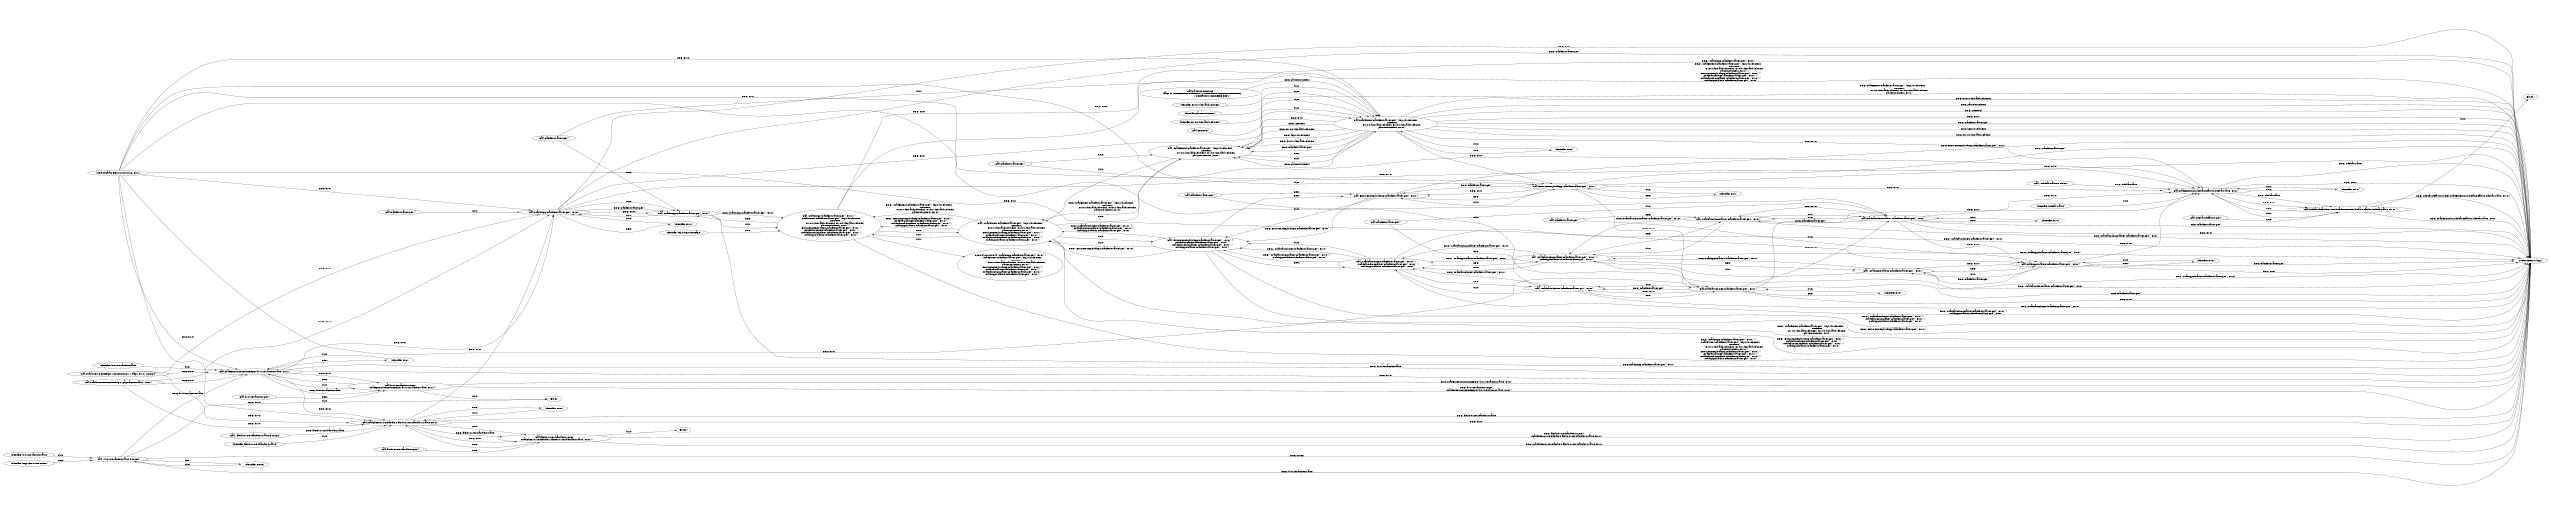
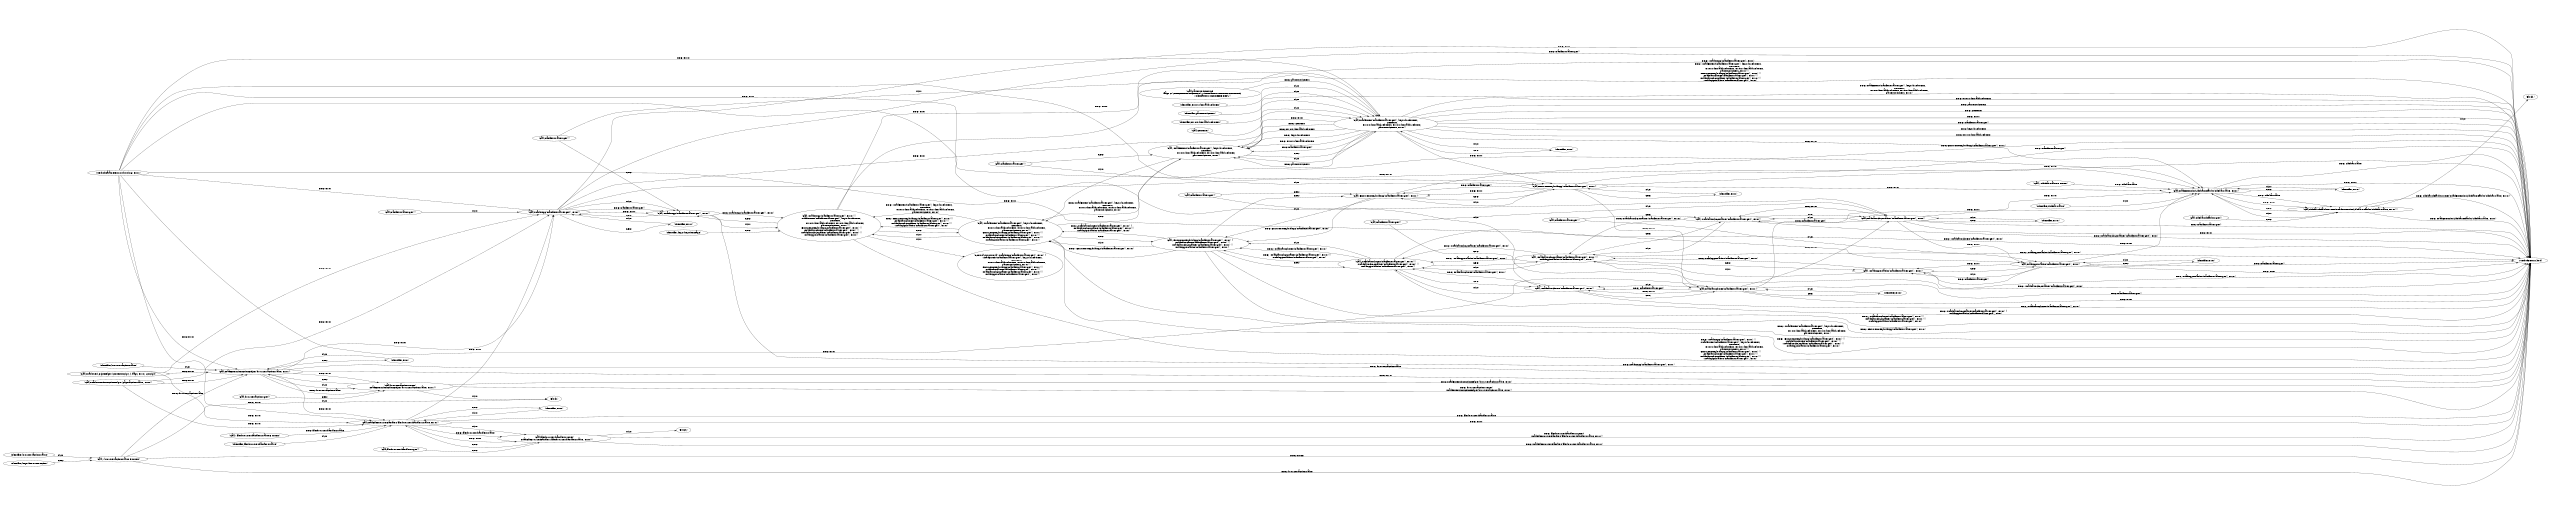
(2530, 261) -> (2530, 261)
(325, 322) -> (325, 322)
(255, 465) -> none
